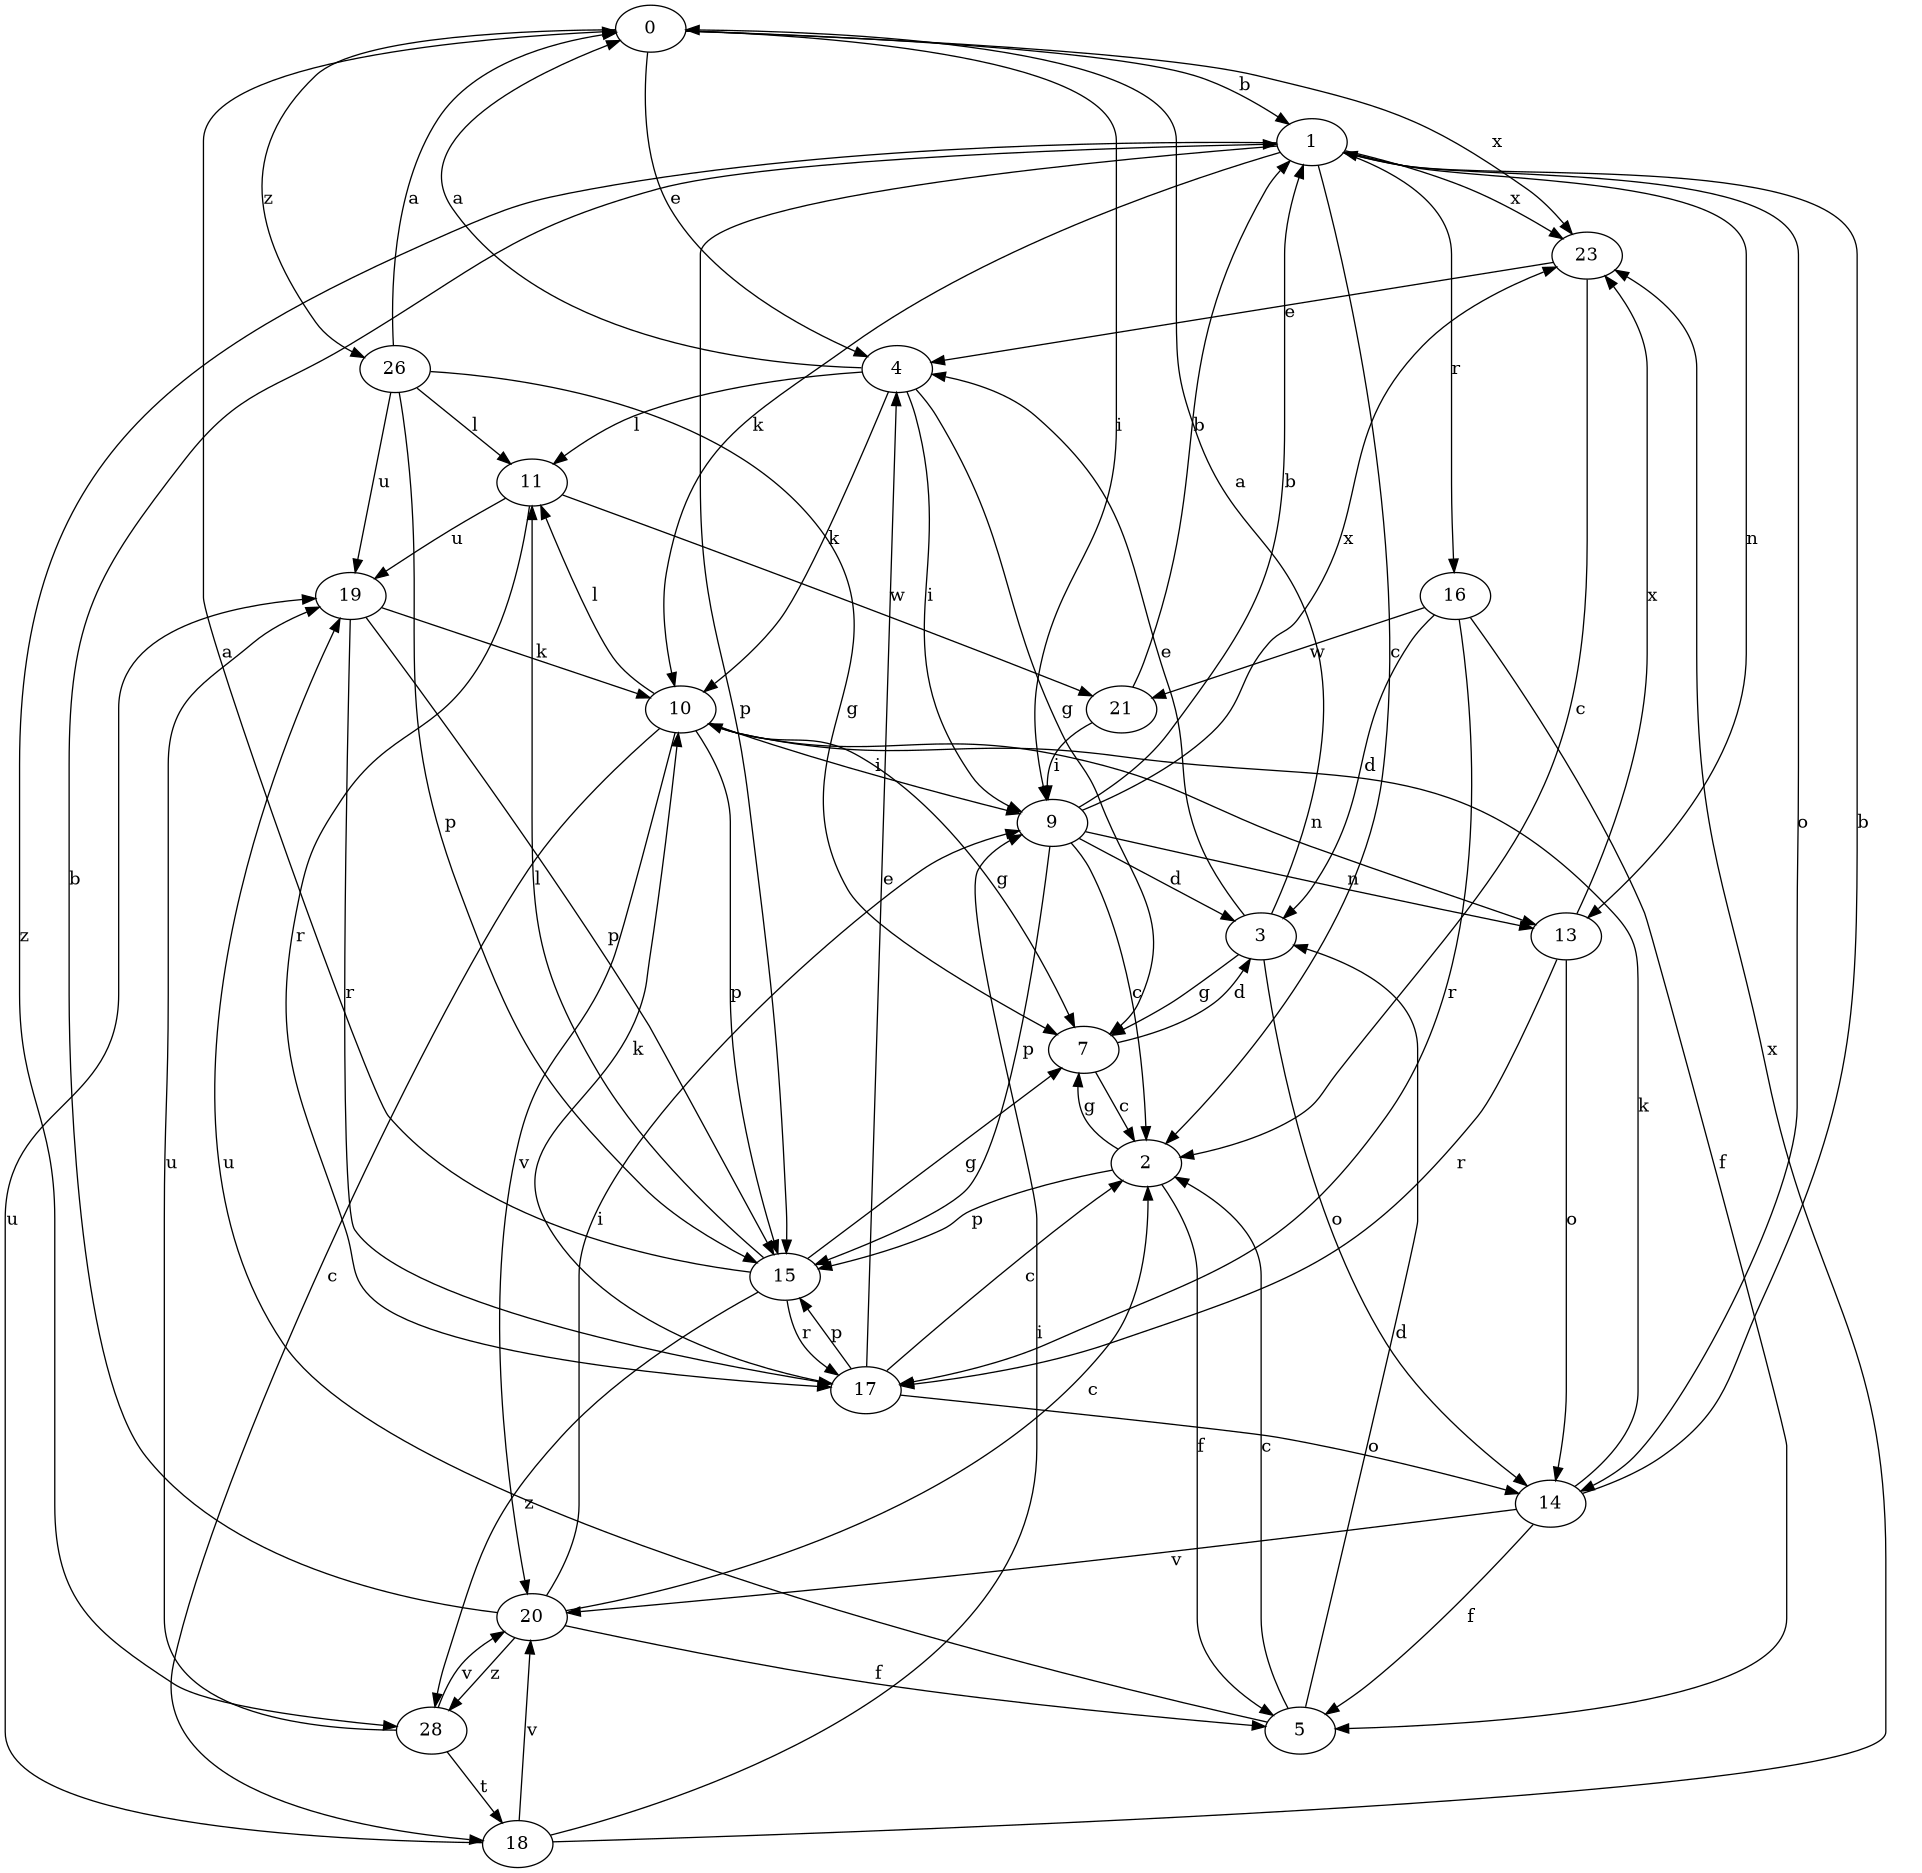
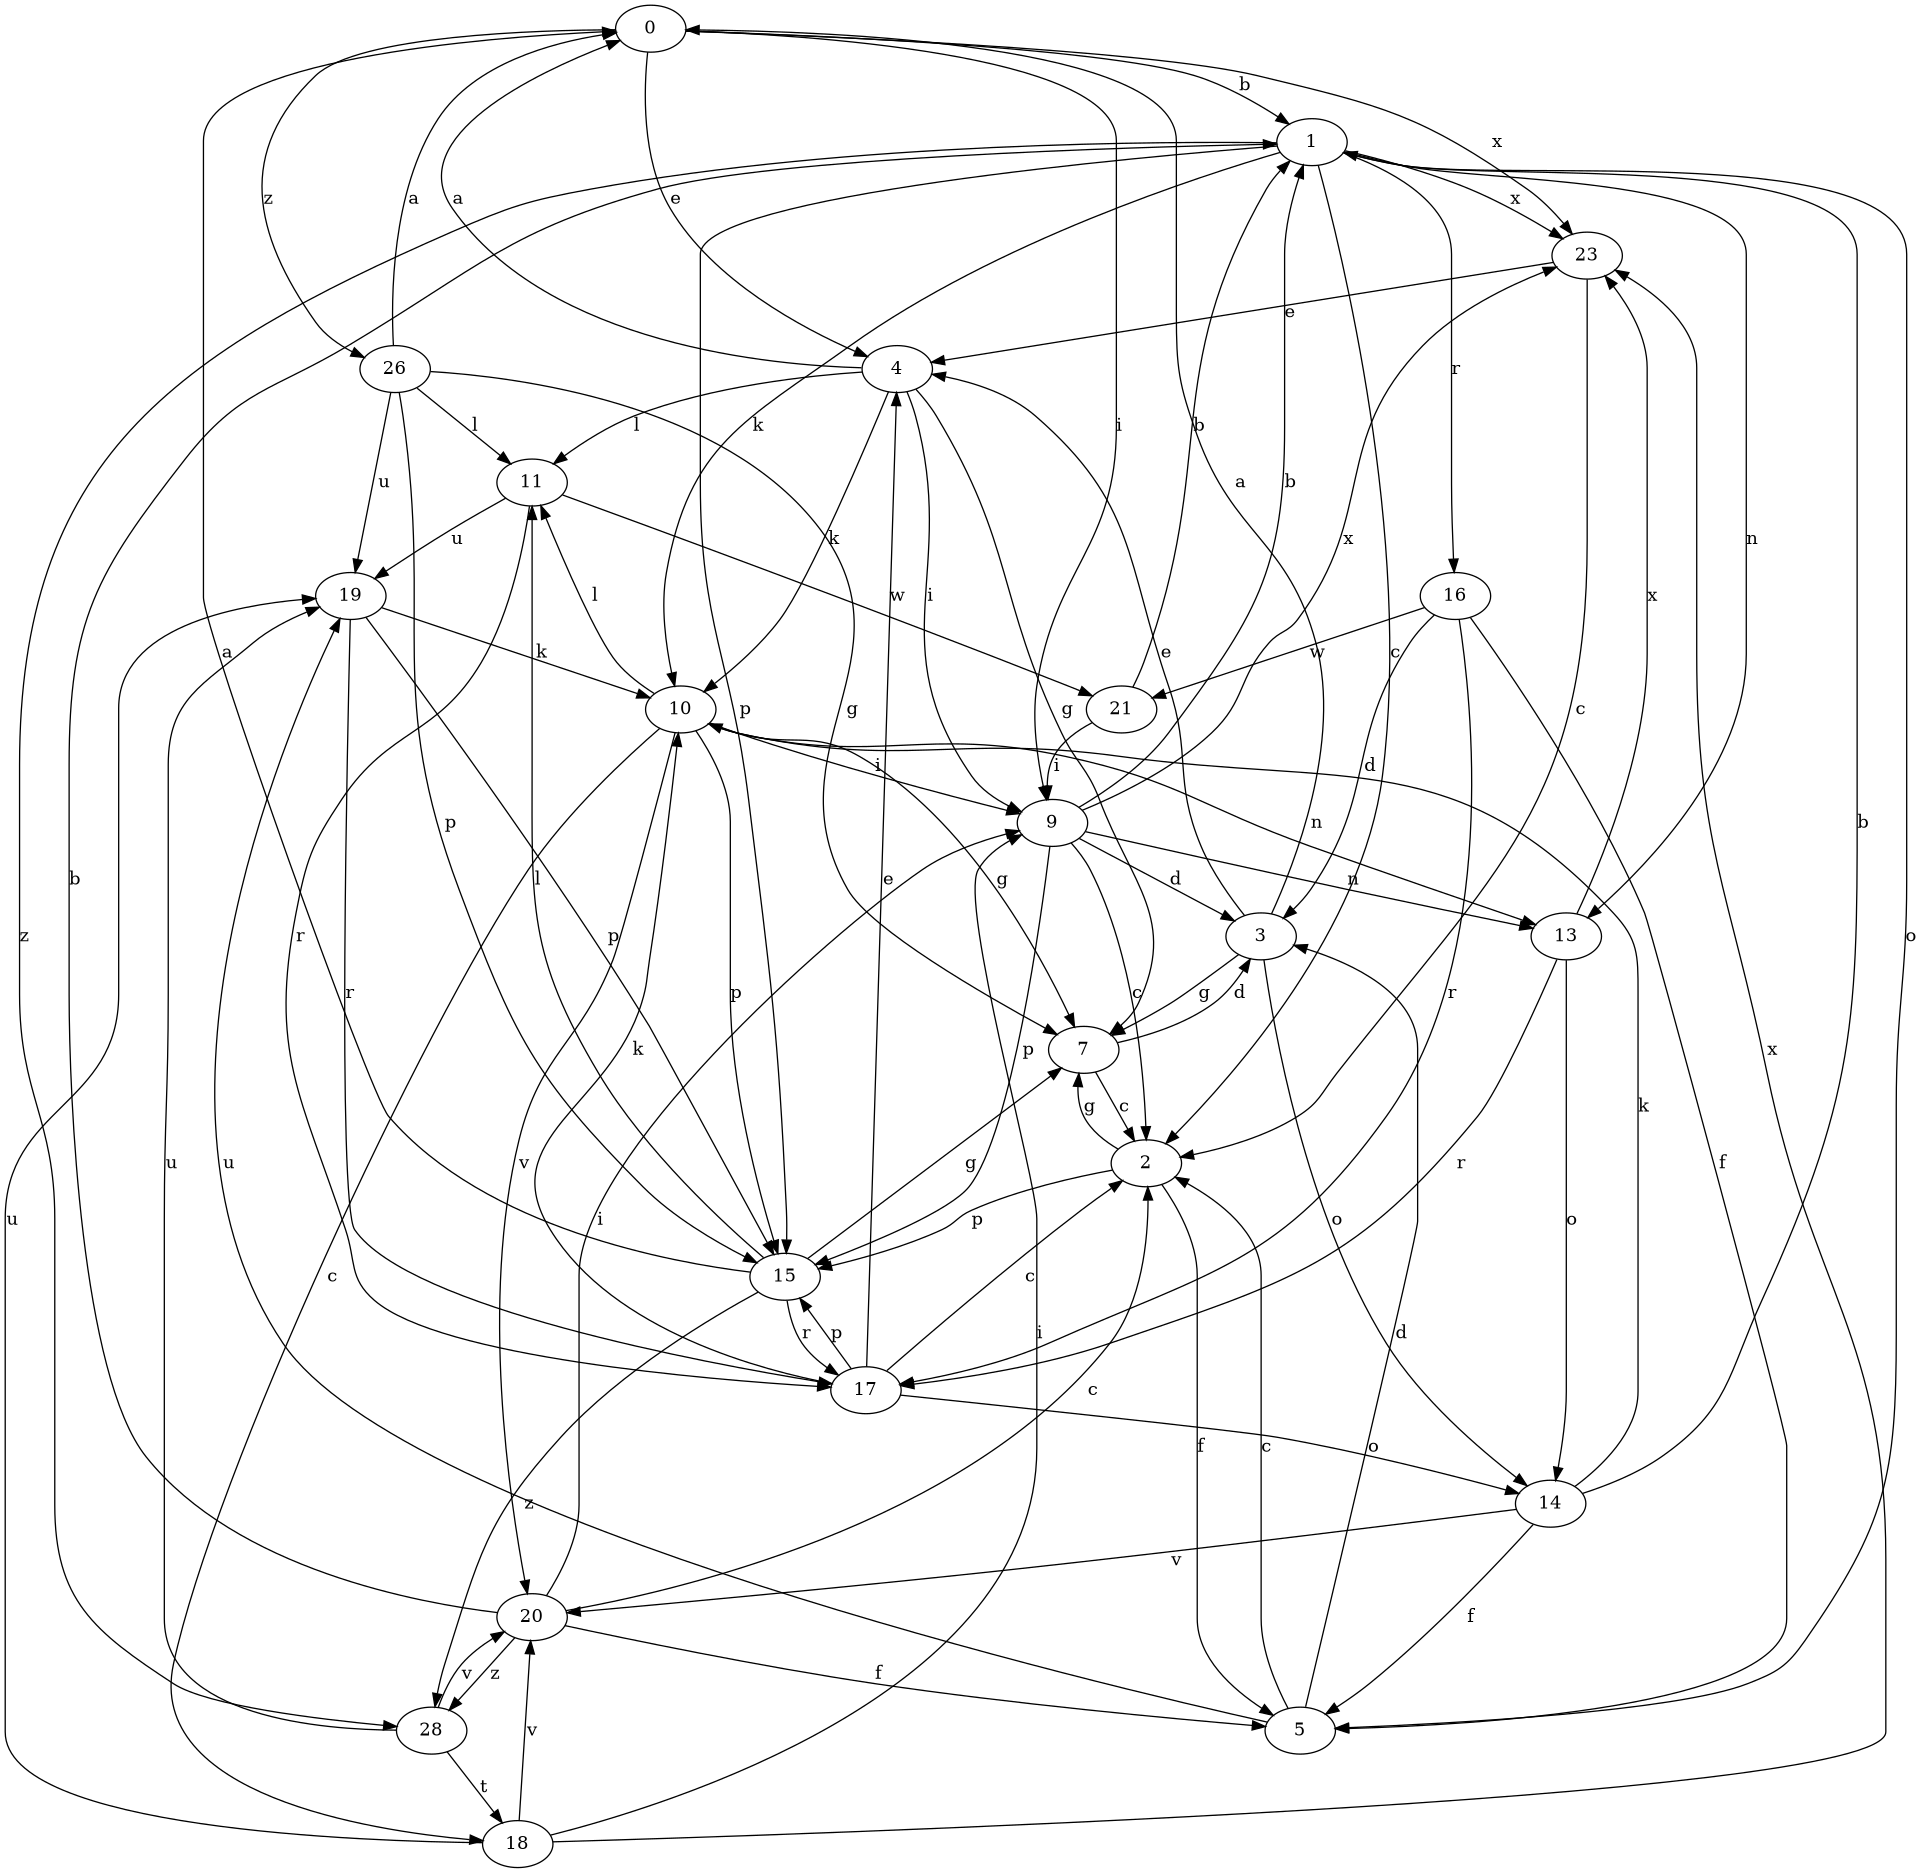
(1798, 659) -> (1906, 899)
